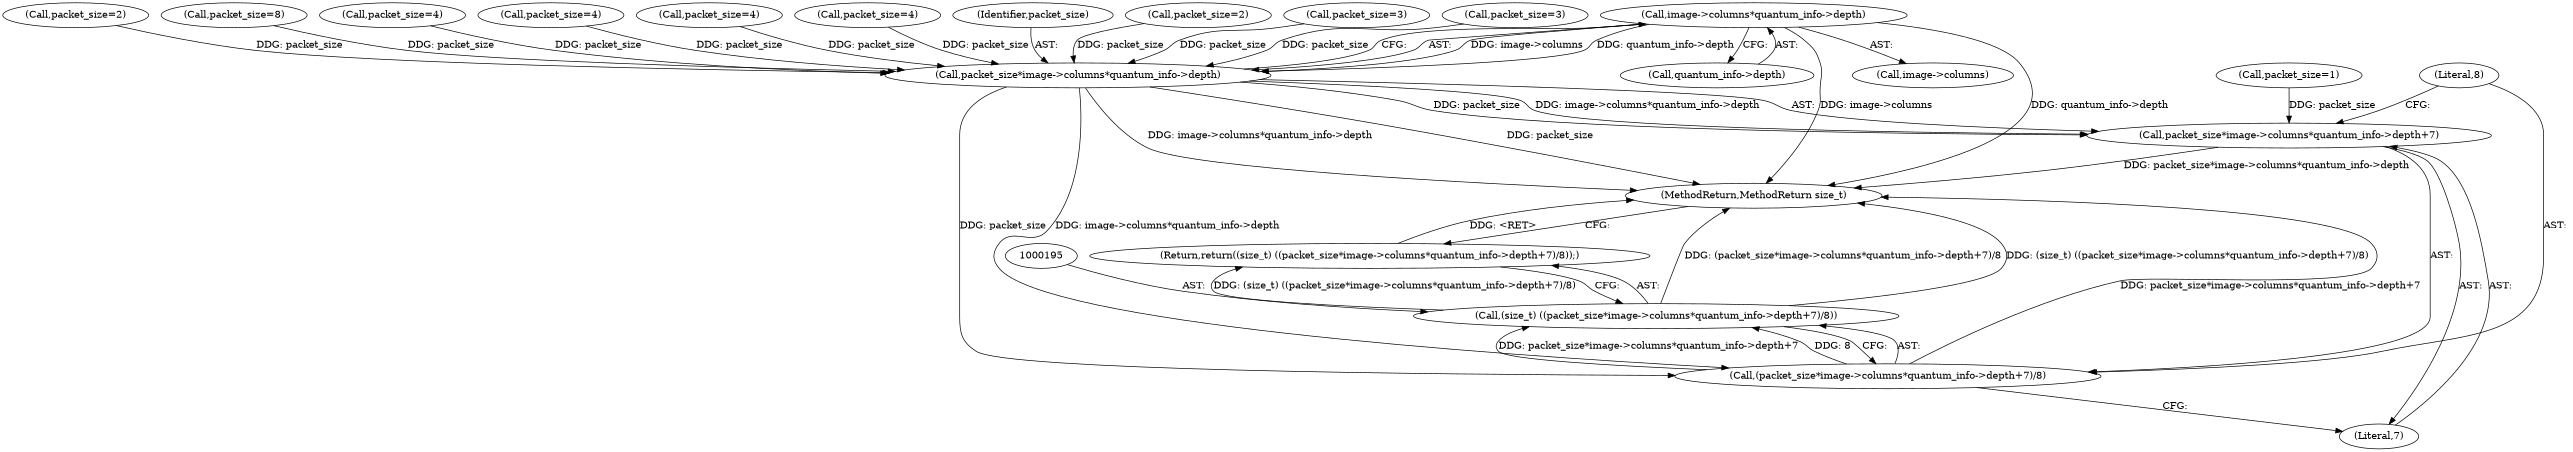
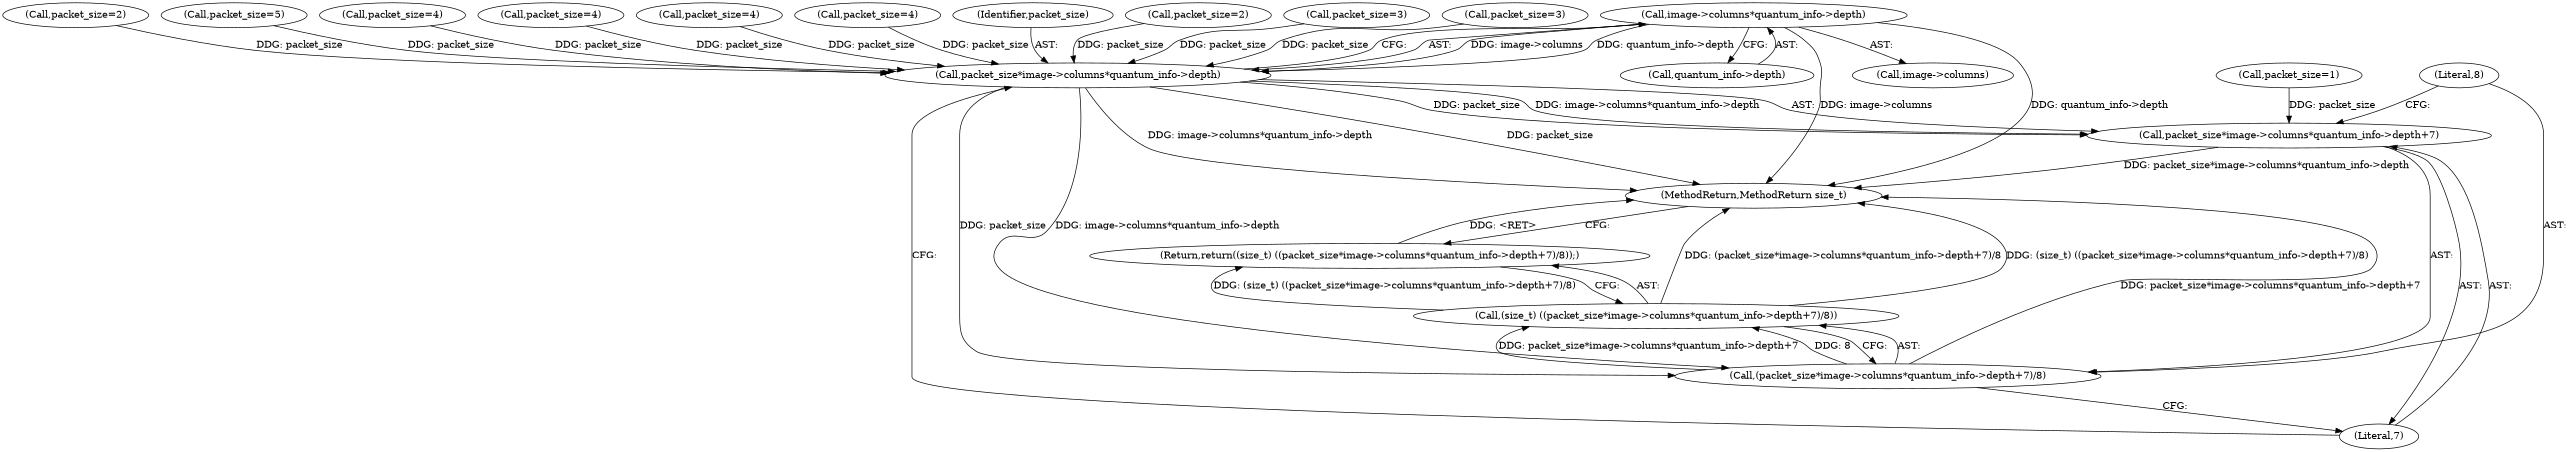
(234, 15) -> (234, 15)
(1041, 256) -> none
none -> (1450, 416)
